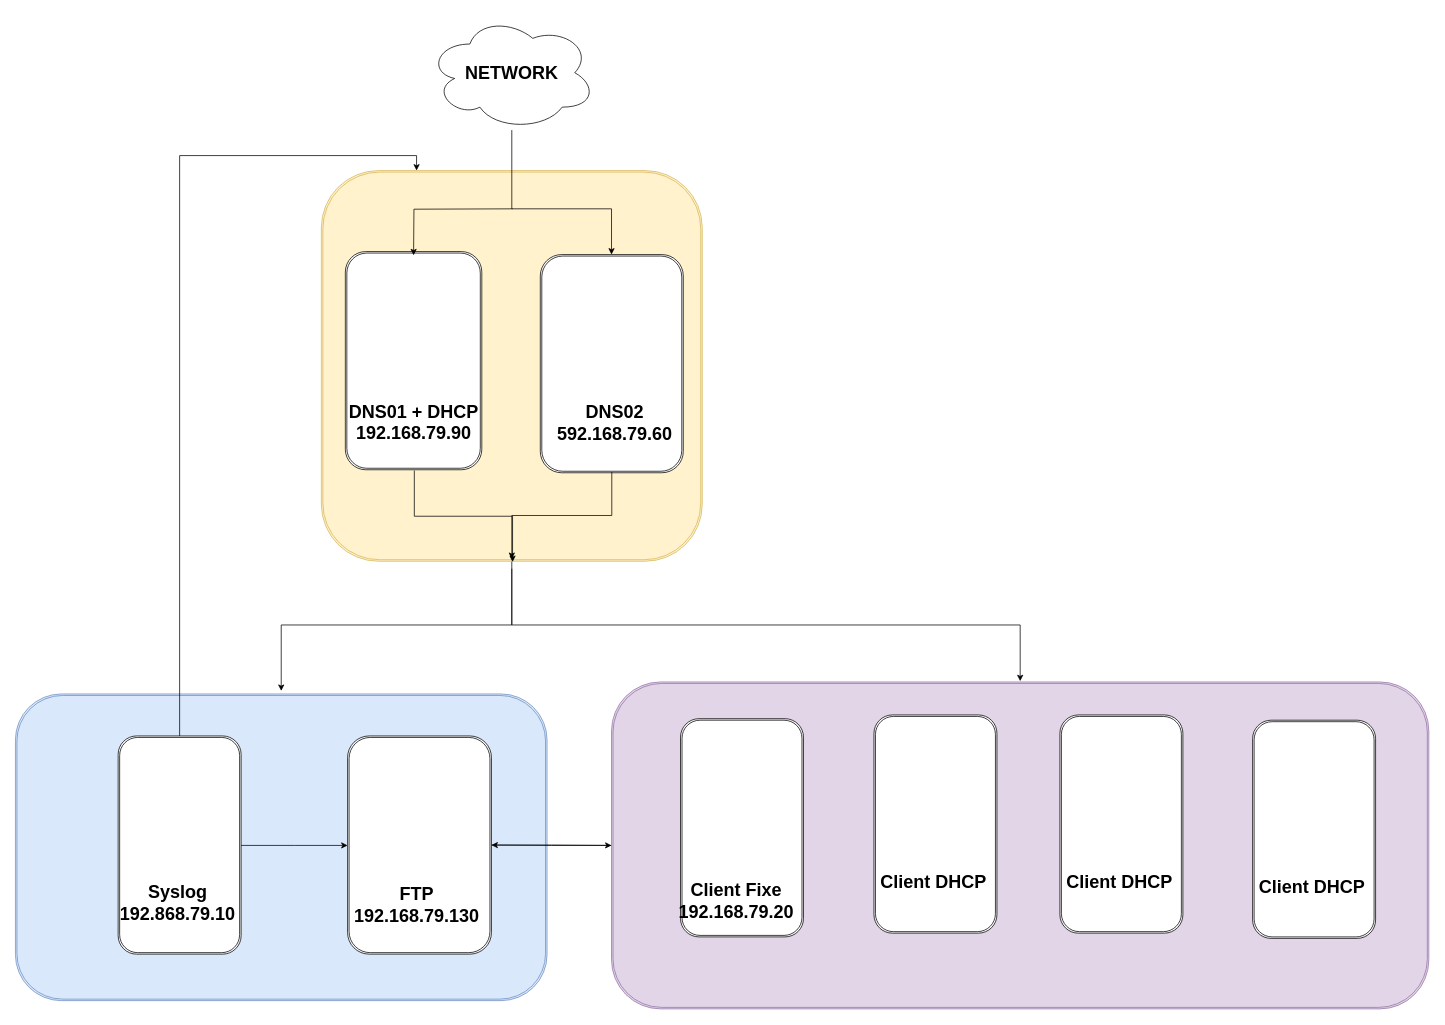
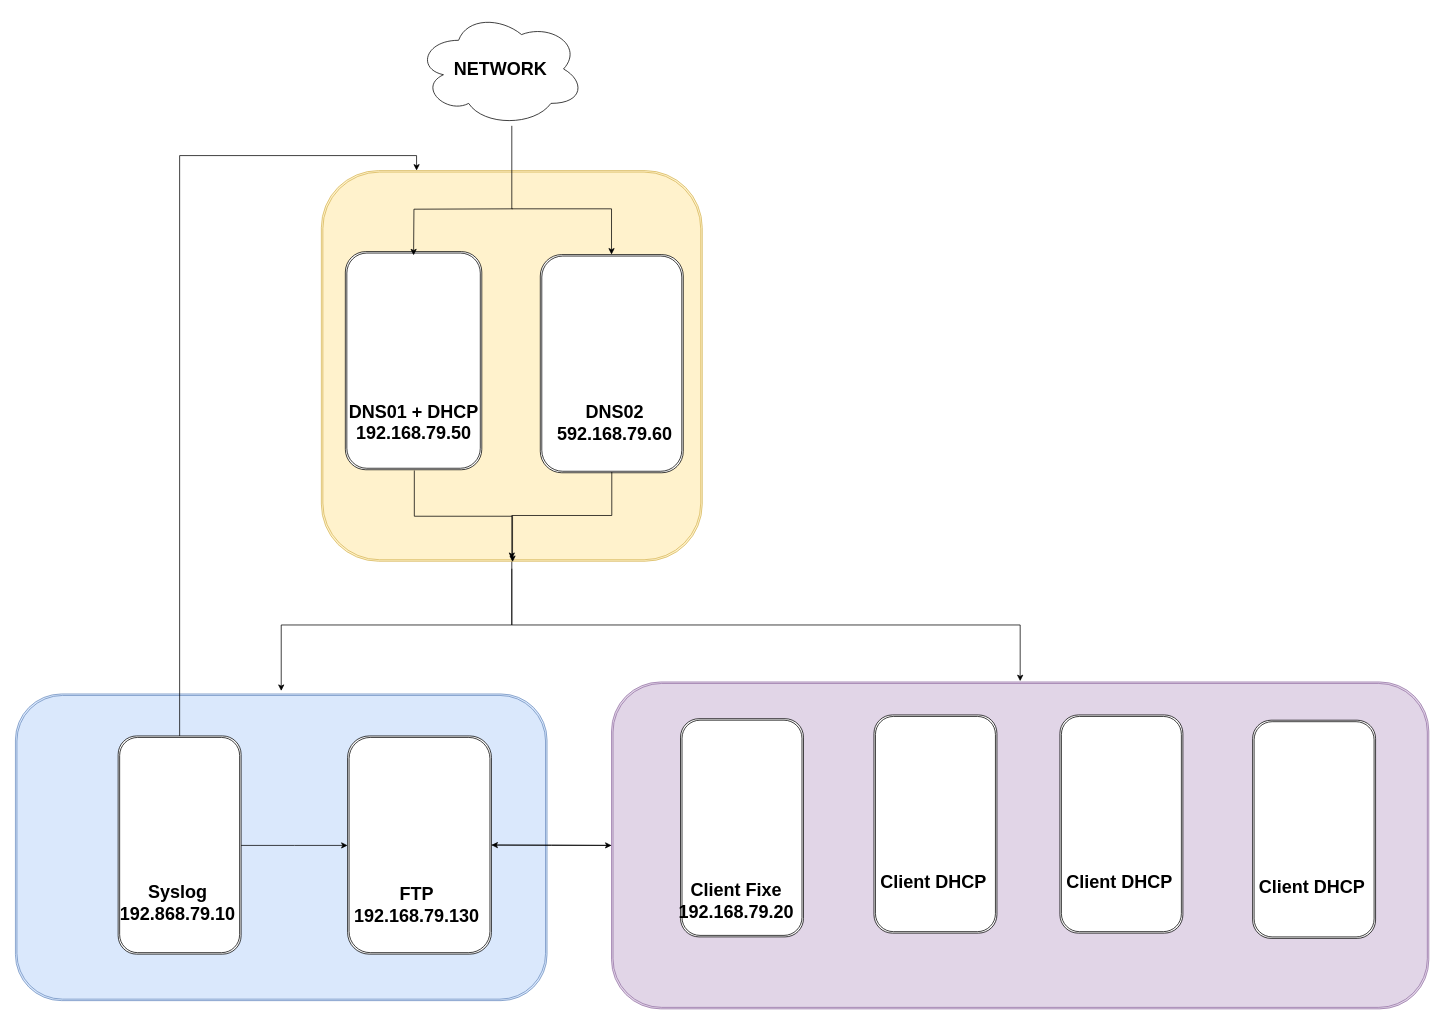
(512, 73) -> (501, 69)
(414, 423) -> (414, 423)
